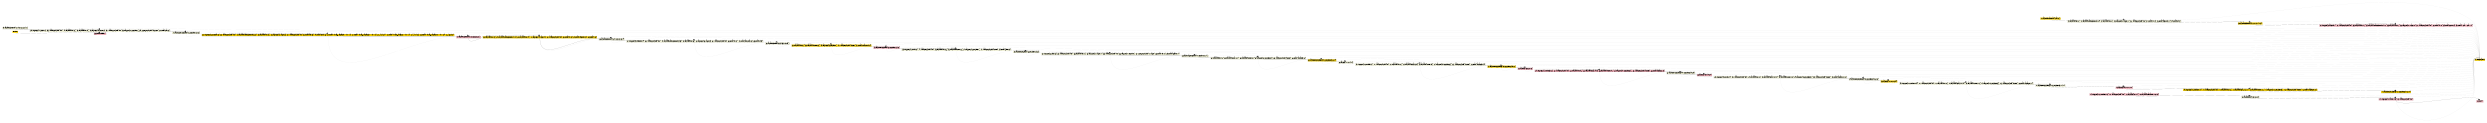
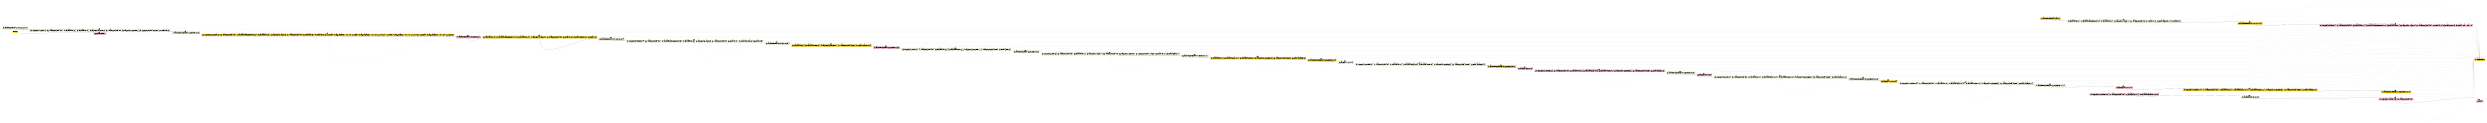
(1258, 58) -> (1258, 58)
